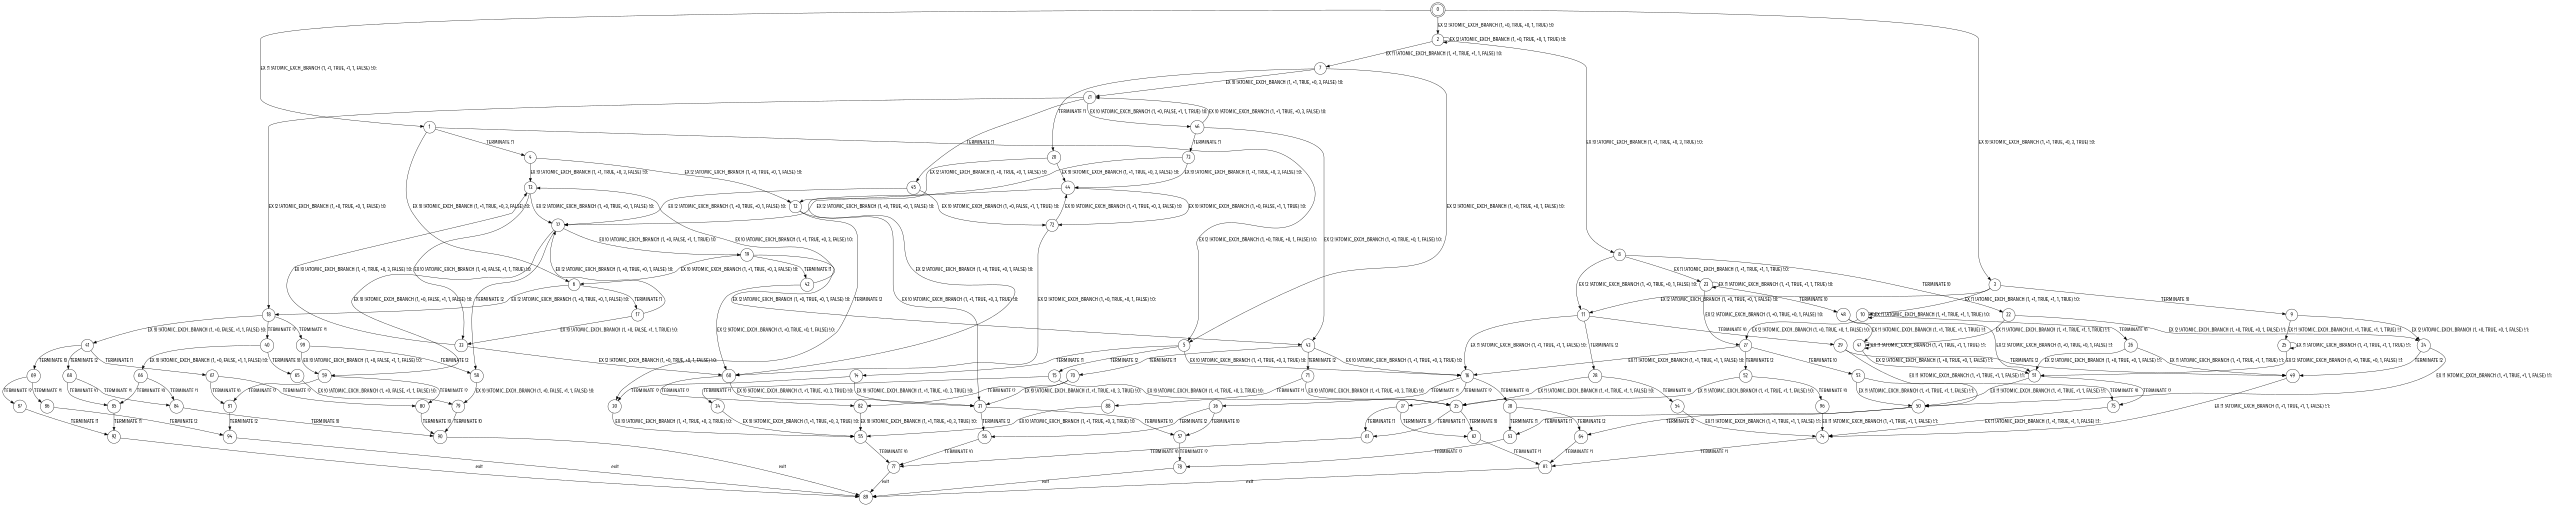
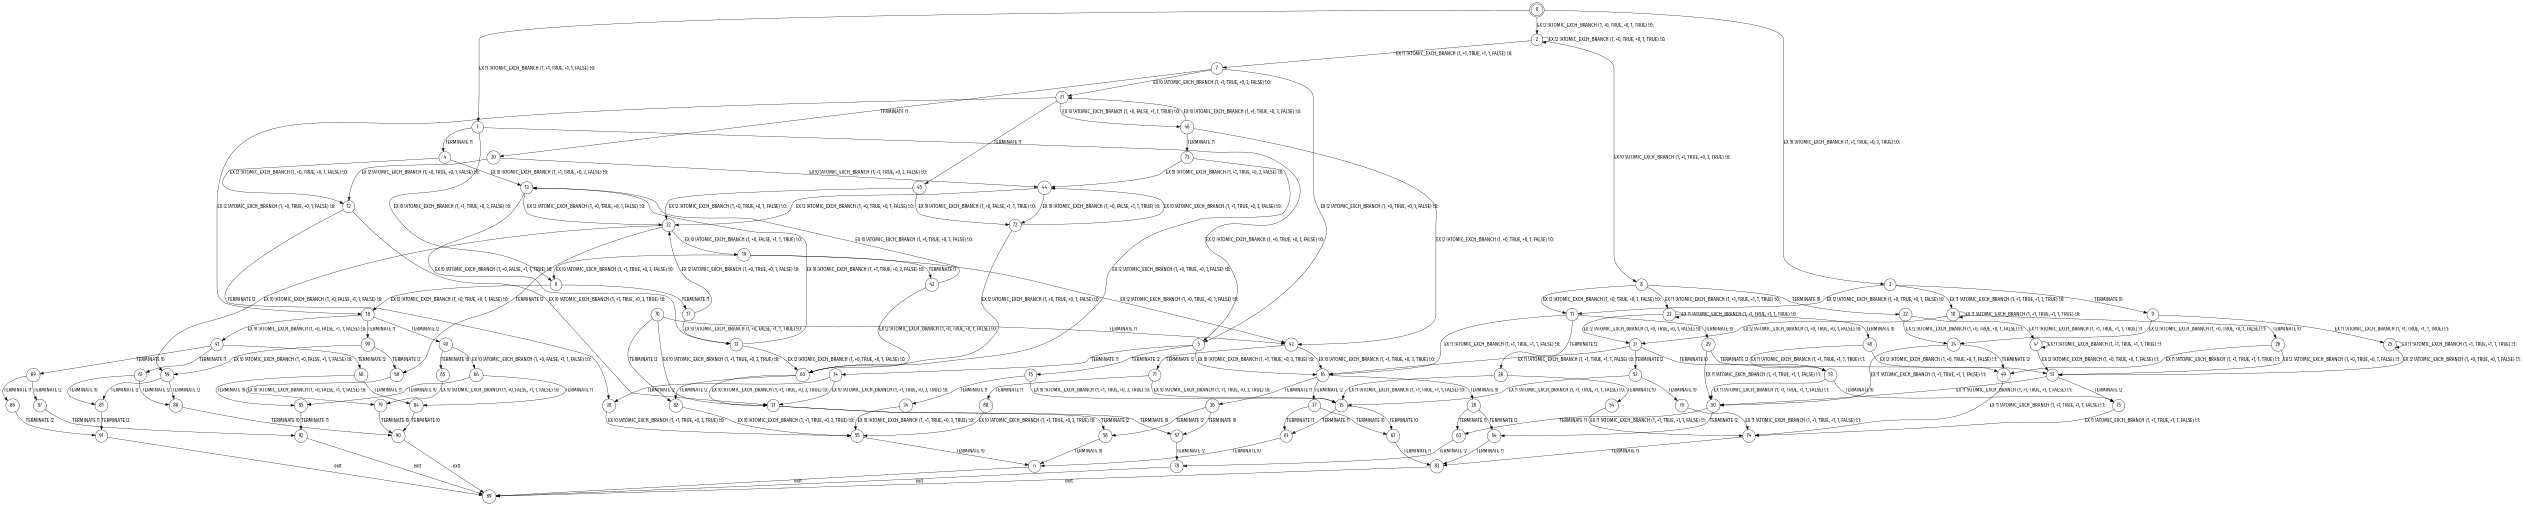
(1869, 325) -> (1767, 352)
(1191, 354) -> (972, 326)
(1822, 406) -> (1682, 406)
(230, 437) -> (101, 436)
